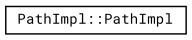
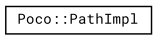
(96, 20) -> (79, 20)
